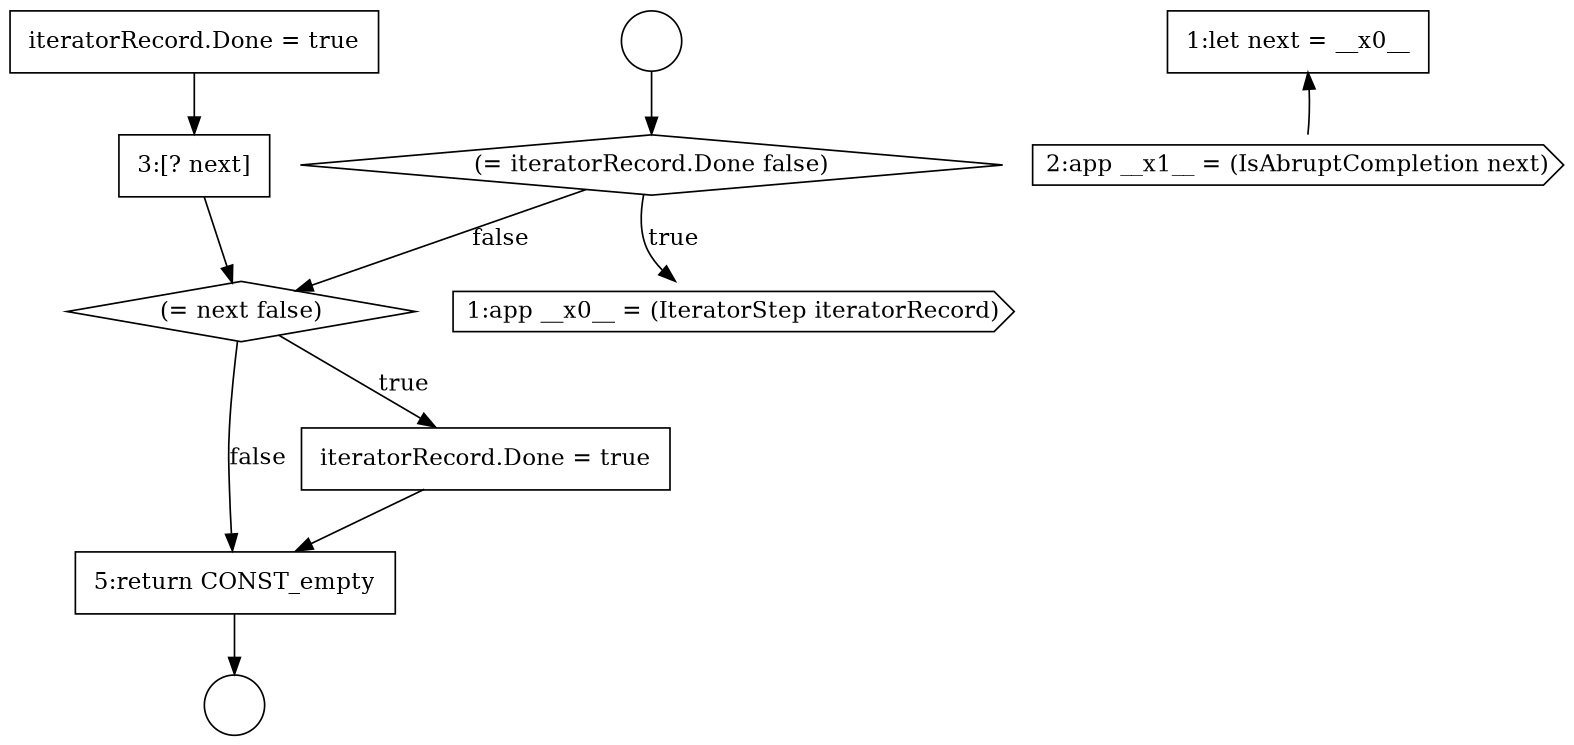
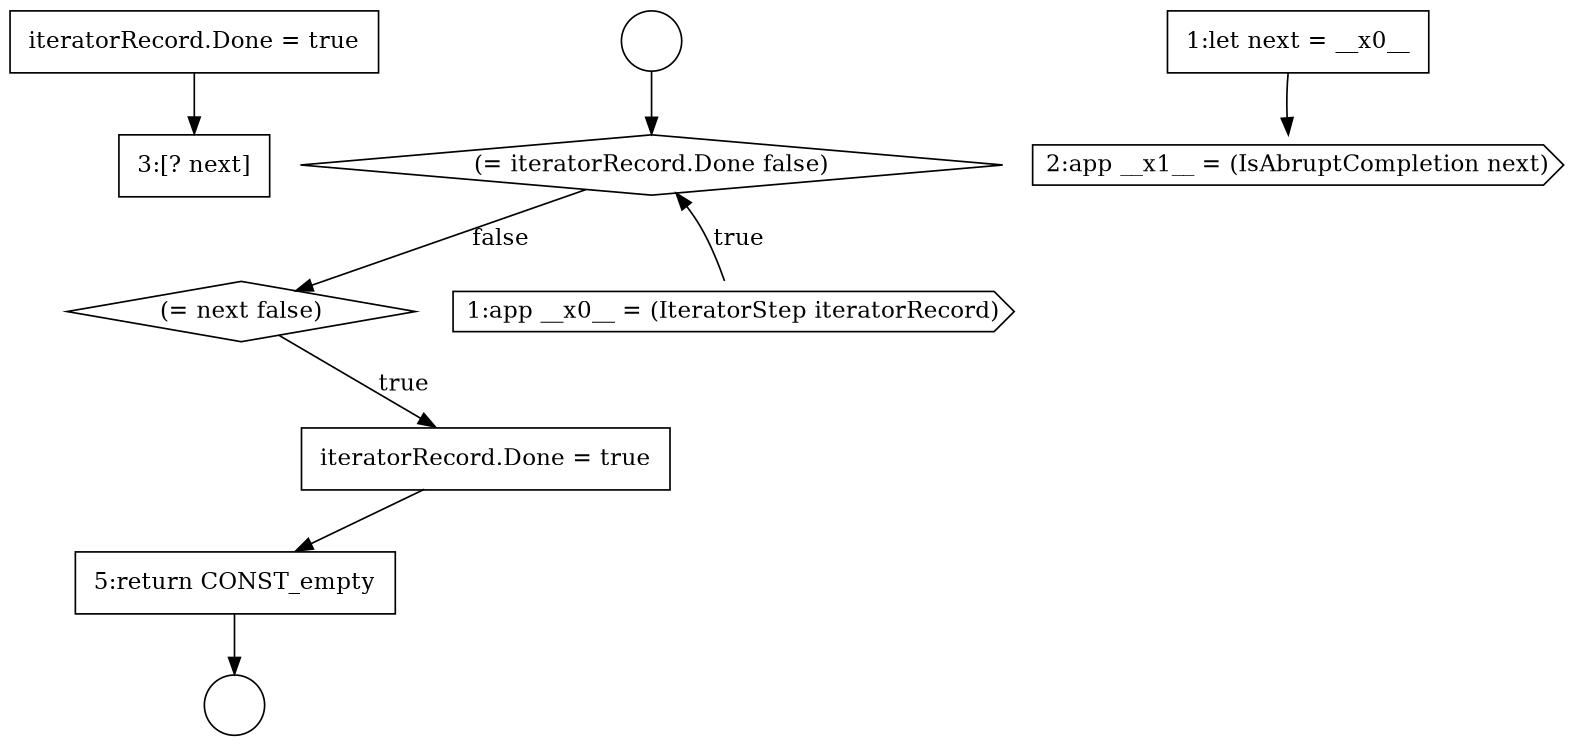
(1309, 112) -> (1287, 95)
(215, 231) -> none
(643, 235) -> (709, 242)
(229, 437) -> none
